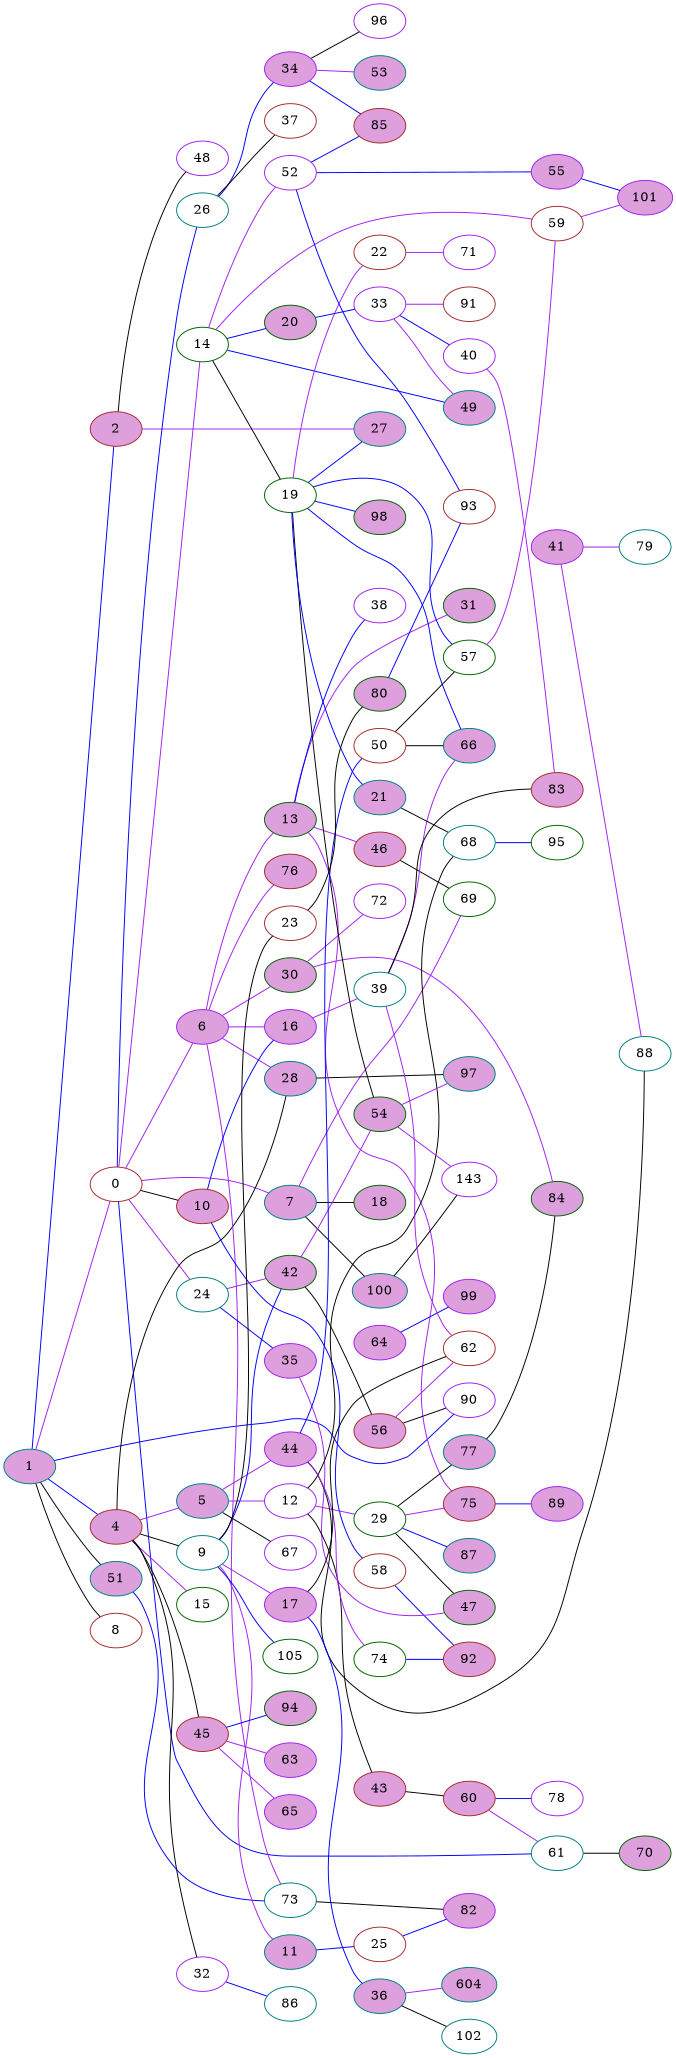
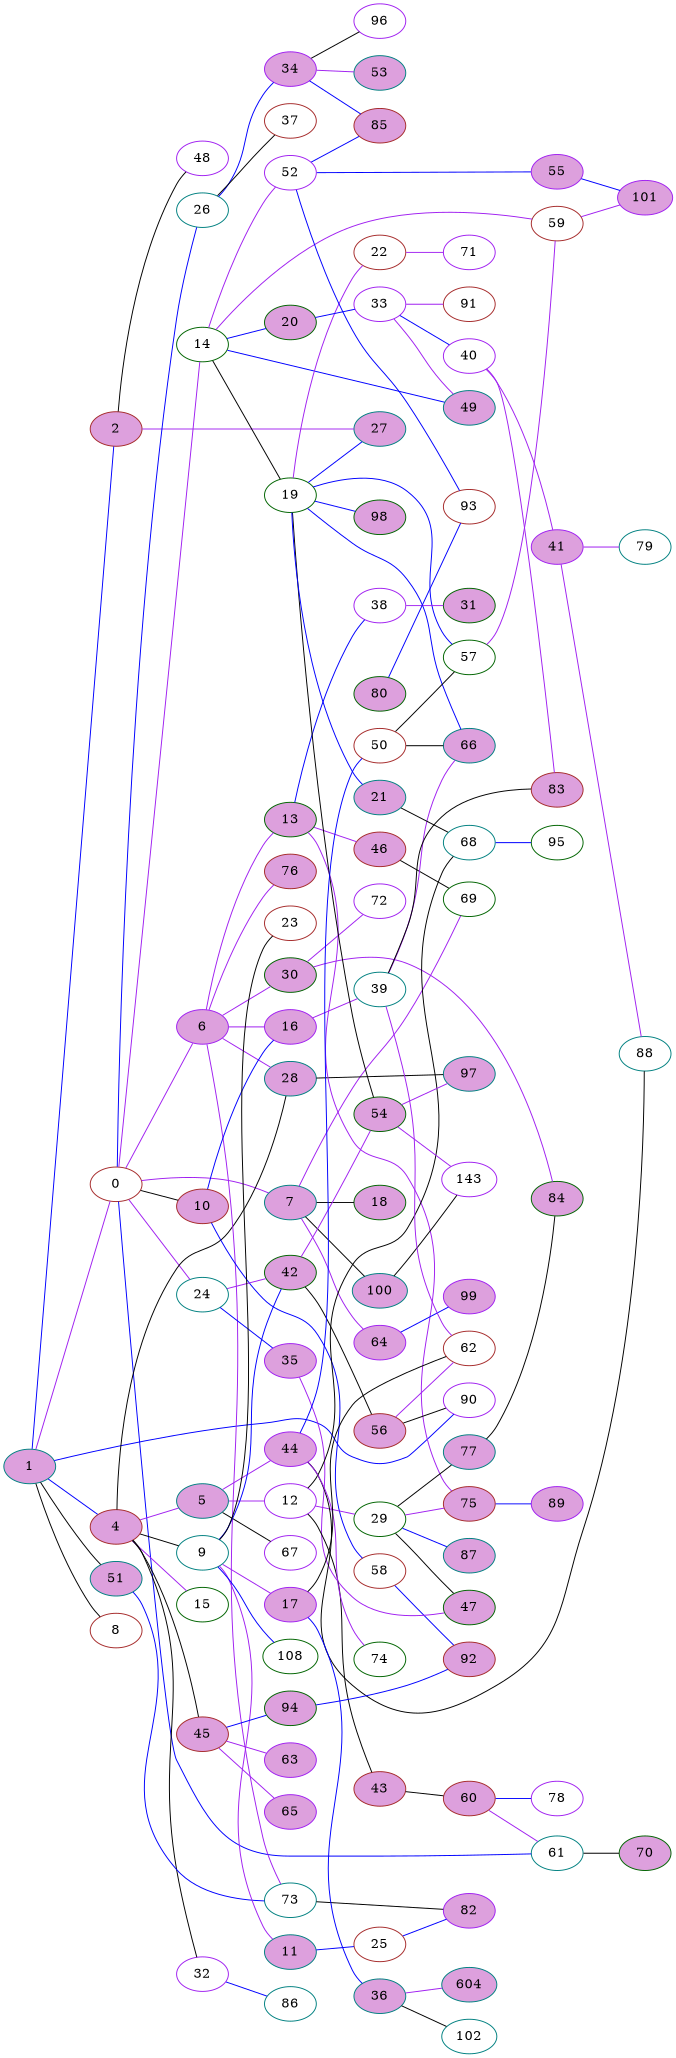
none -> (528, 446)
(340, 683) -> (415, 606)
(335, 809) -> none
none -> (334, 1284)
(290, 1656) -> (290, 1656)
(425, 1659) -> (383, 1692)
